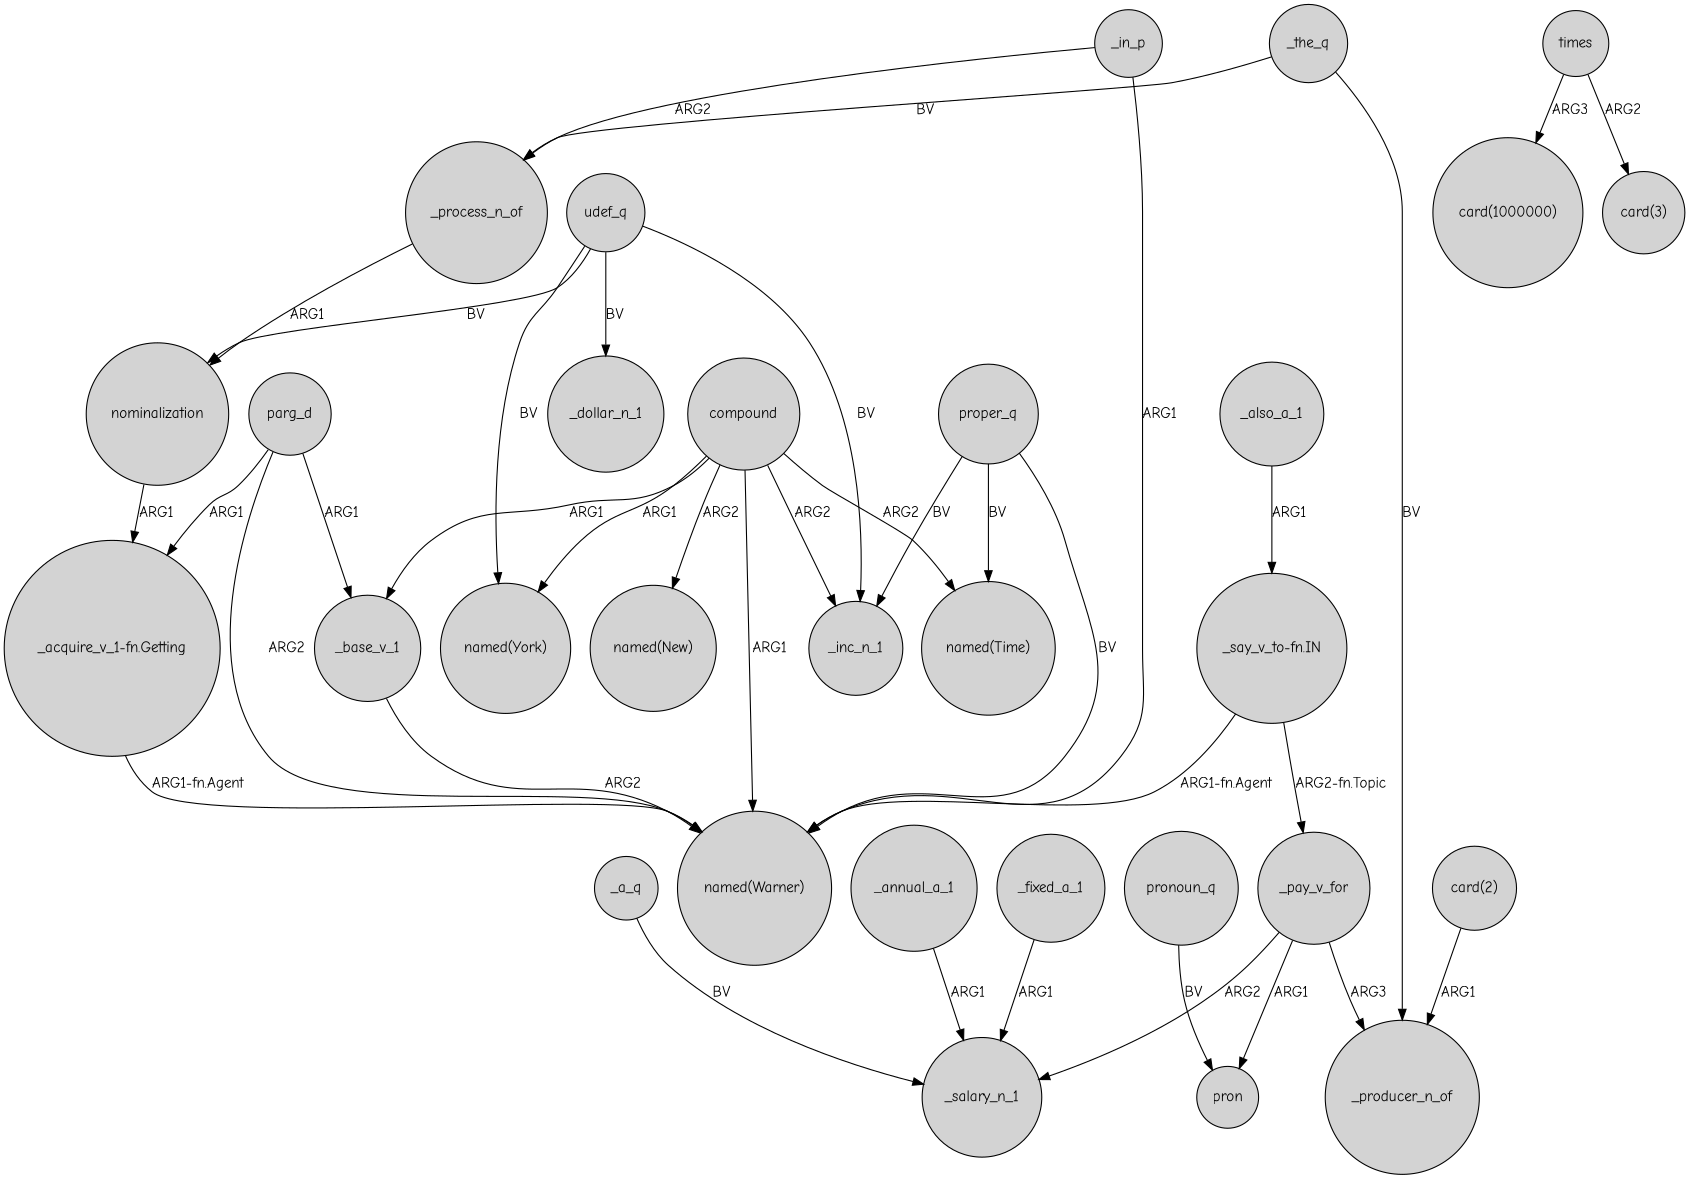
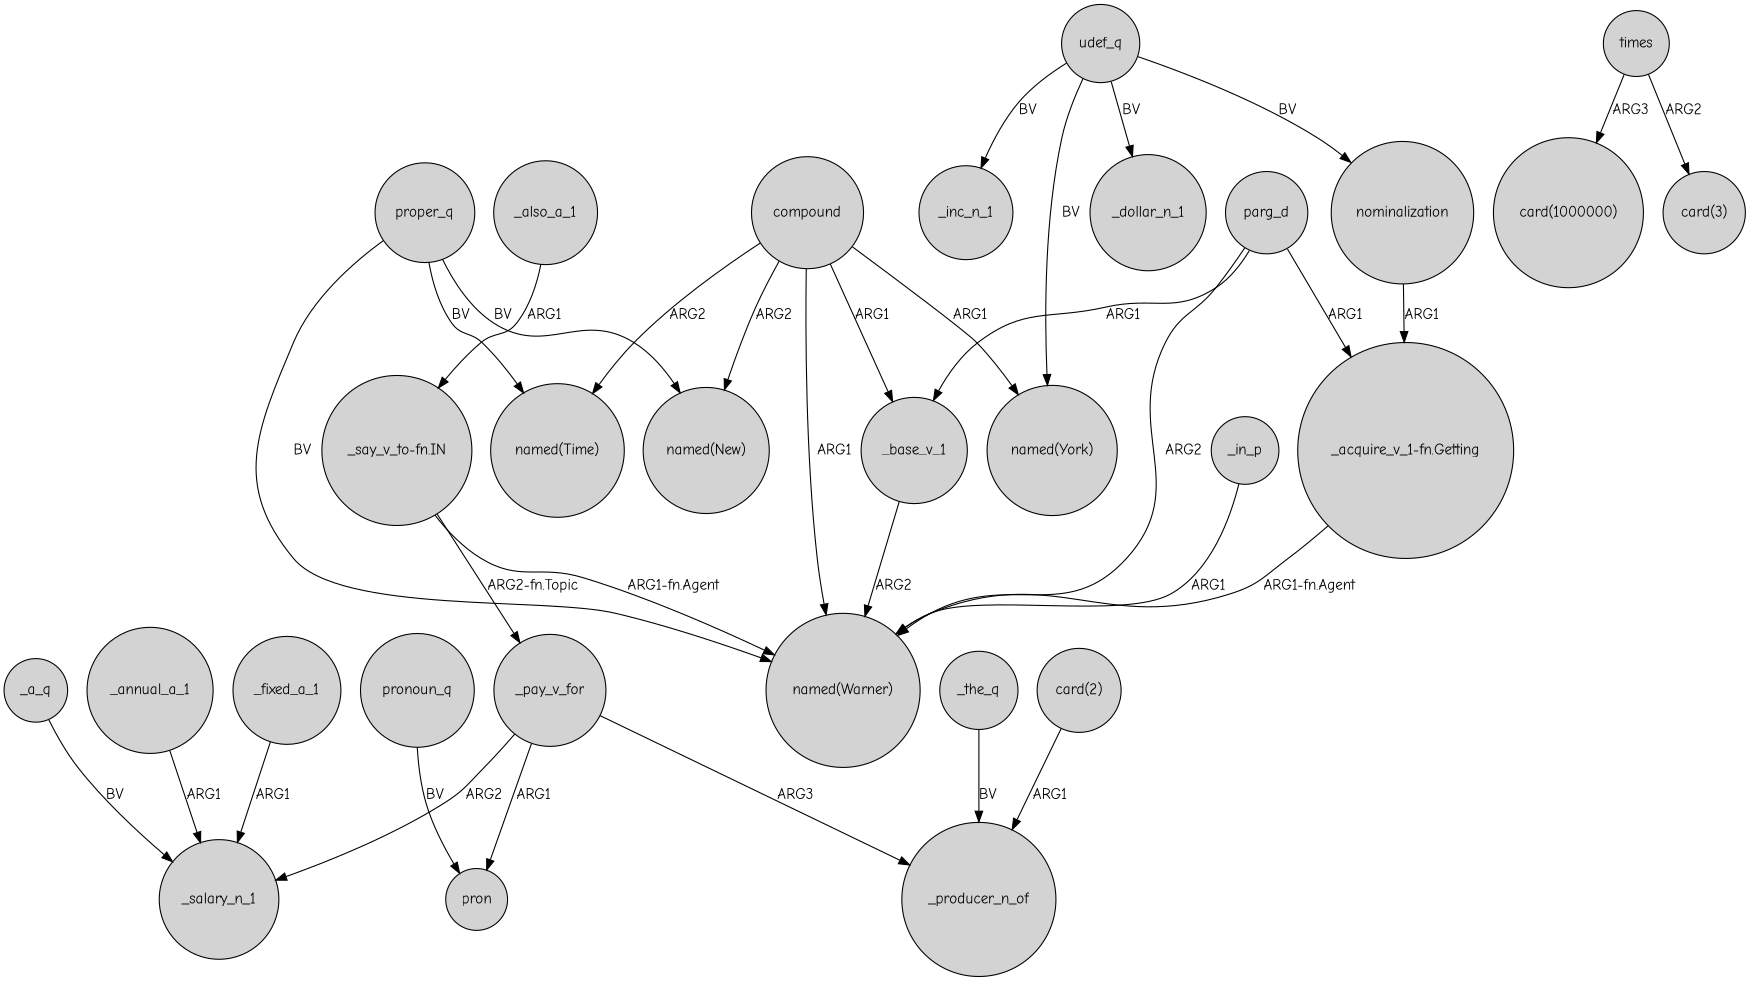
(476, 213) -> none
(921, 525) -> (551, 335)
(799, 531) -> none
